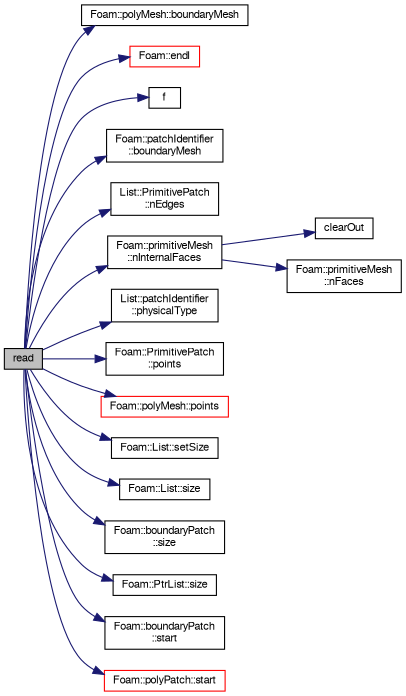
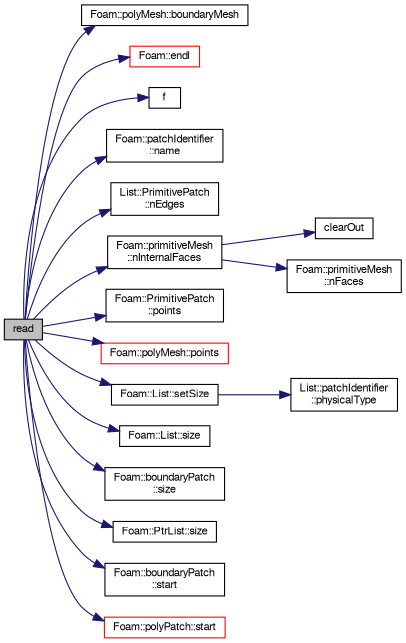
(165, 146) -> (165, 146)
(71, 337) -> (249, 395)
